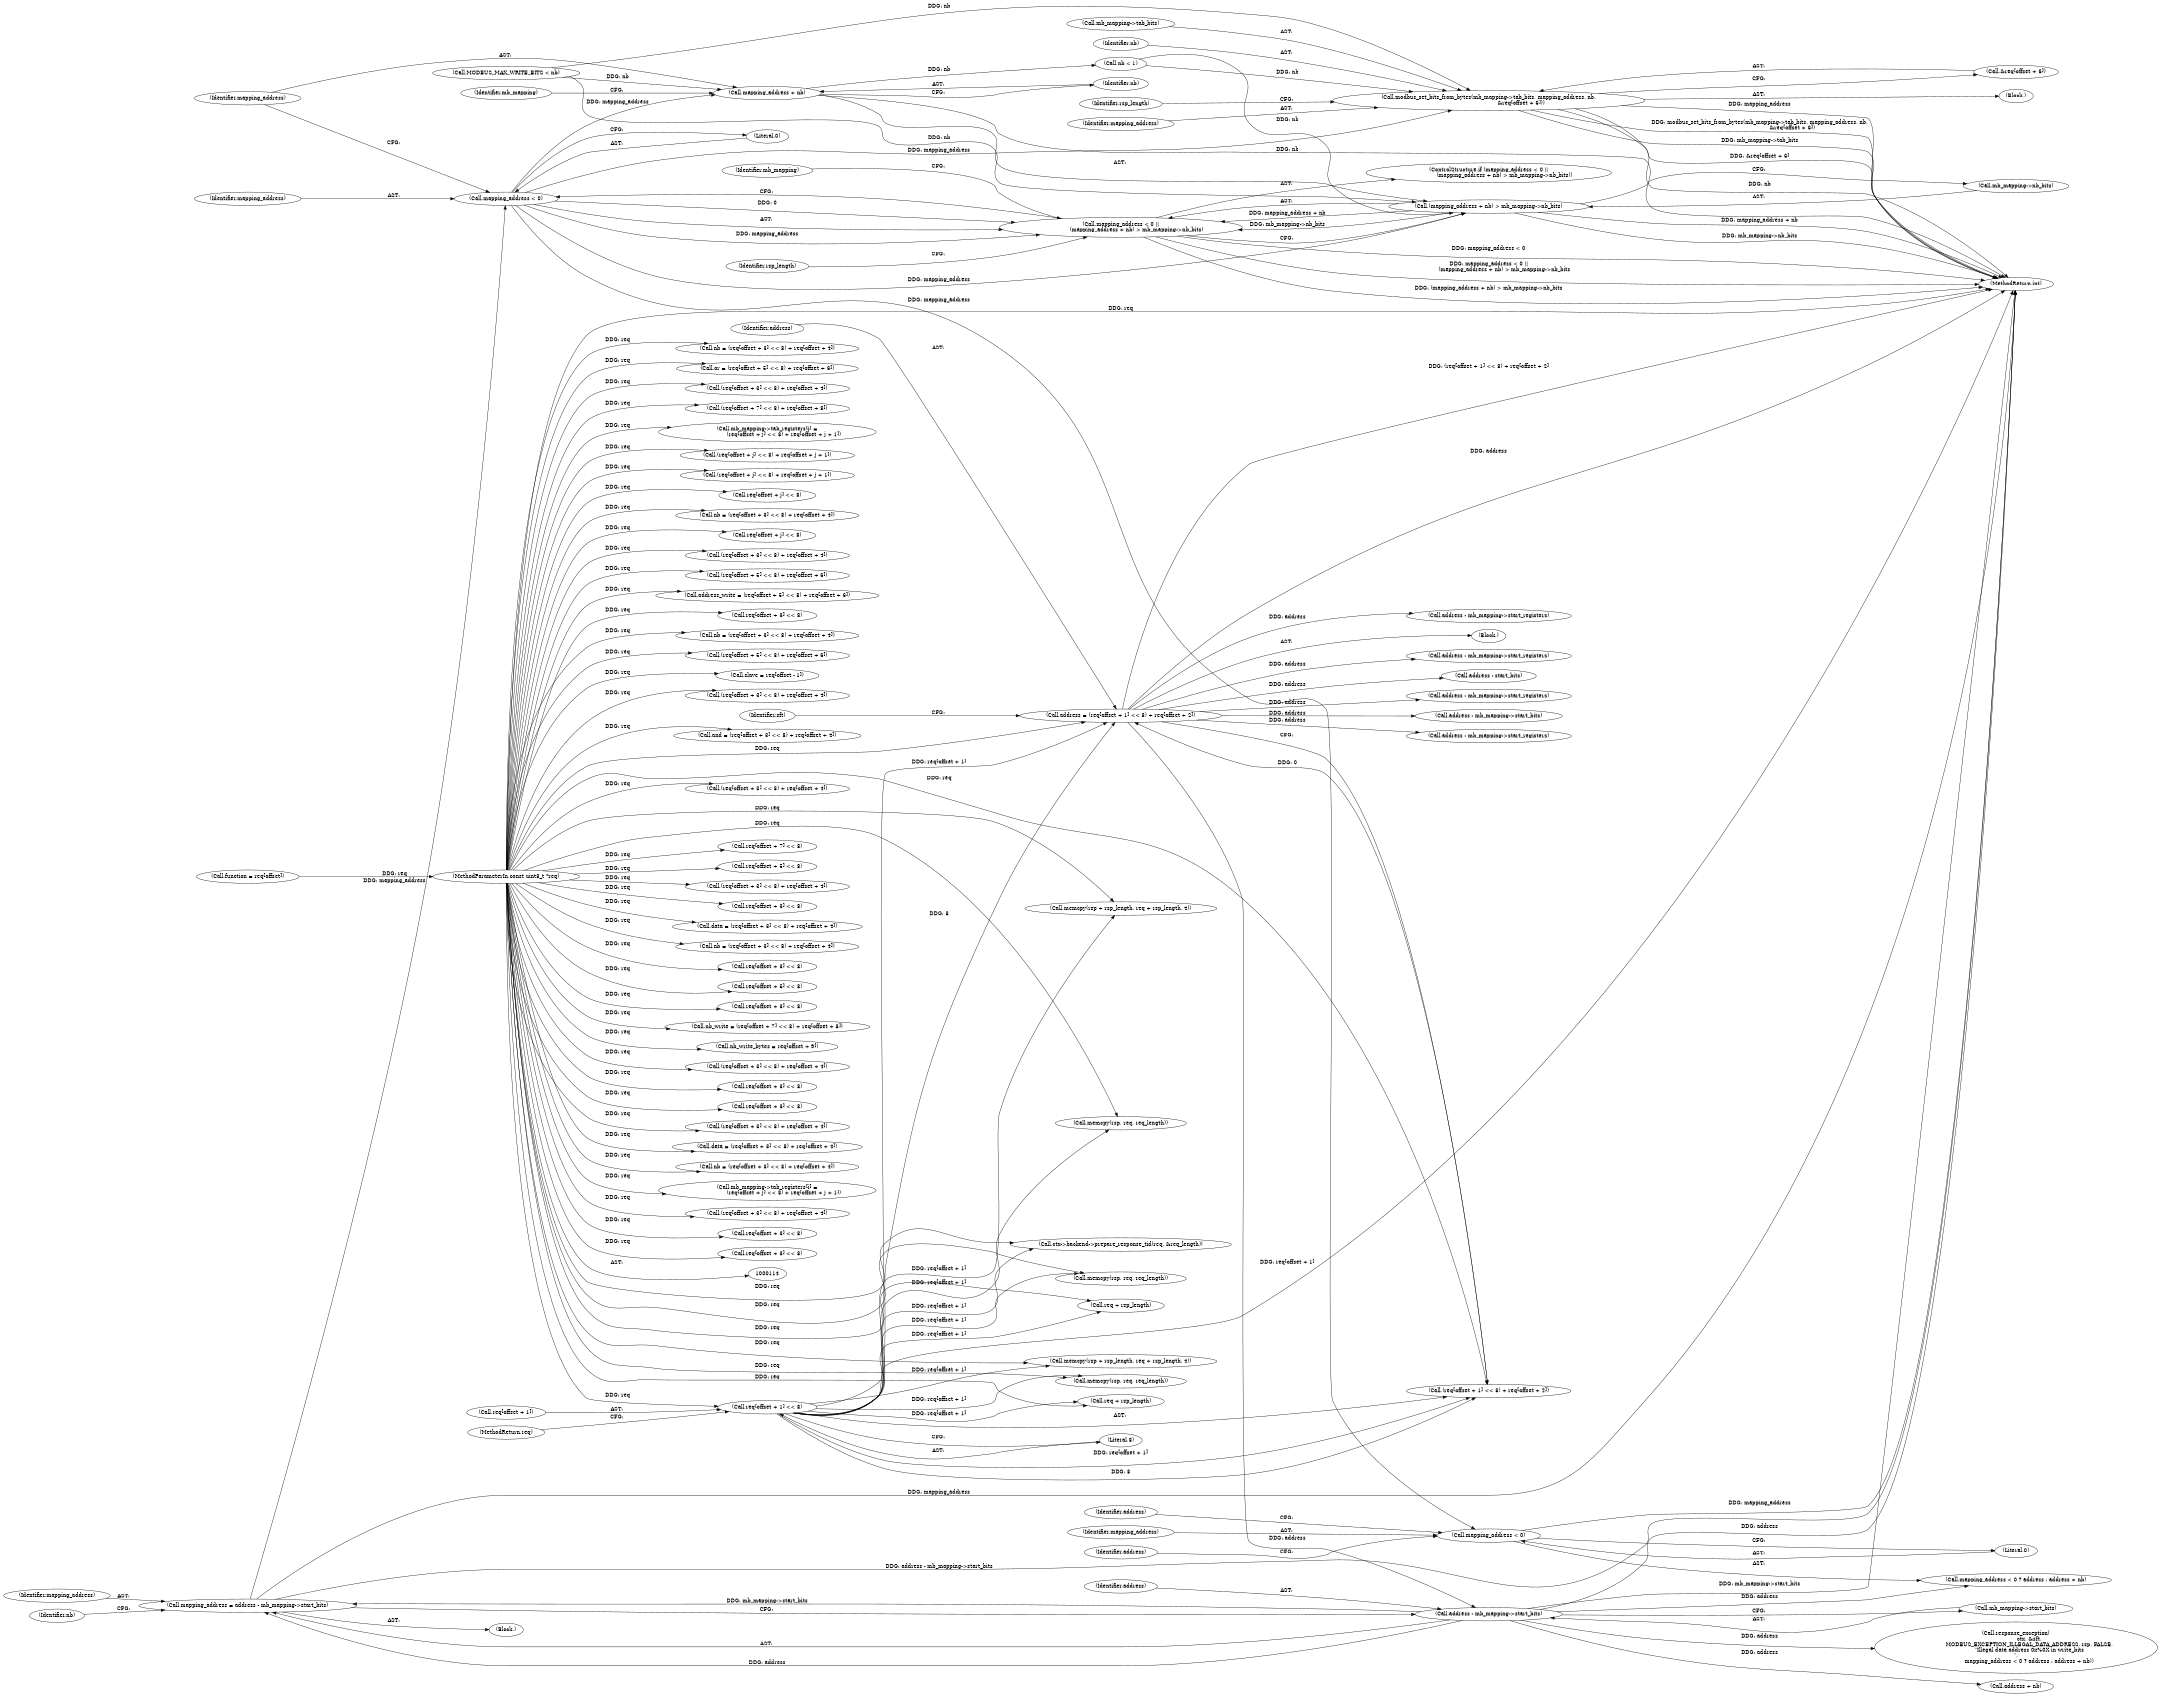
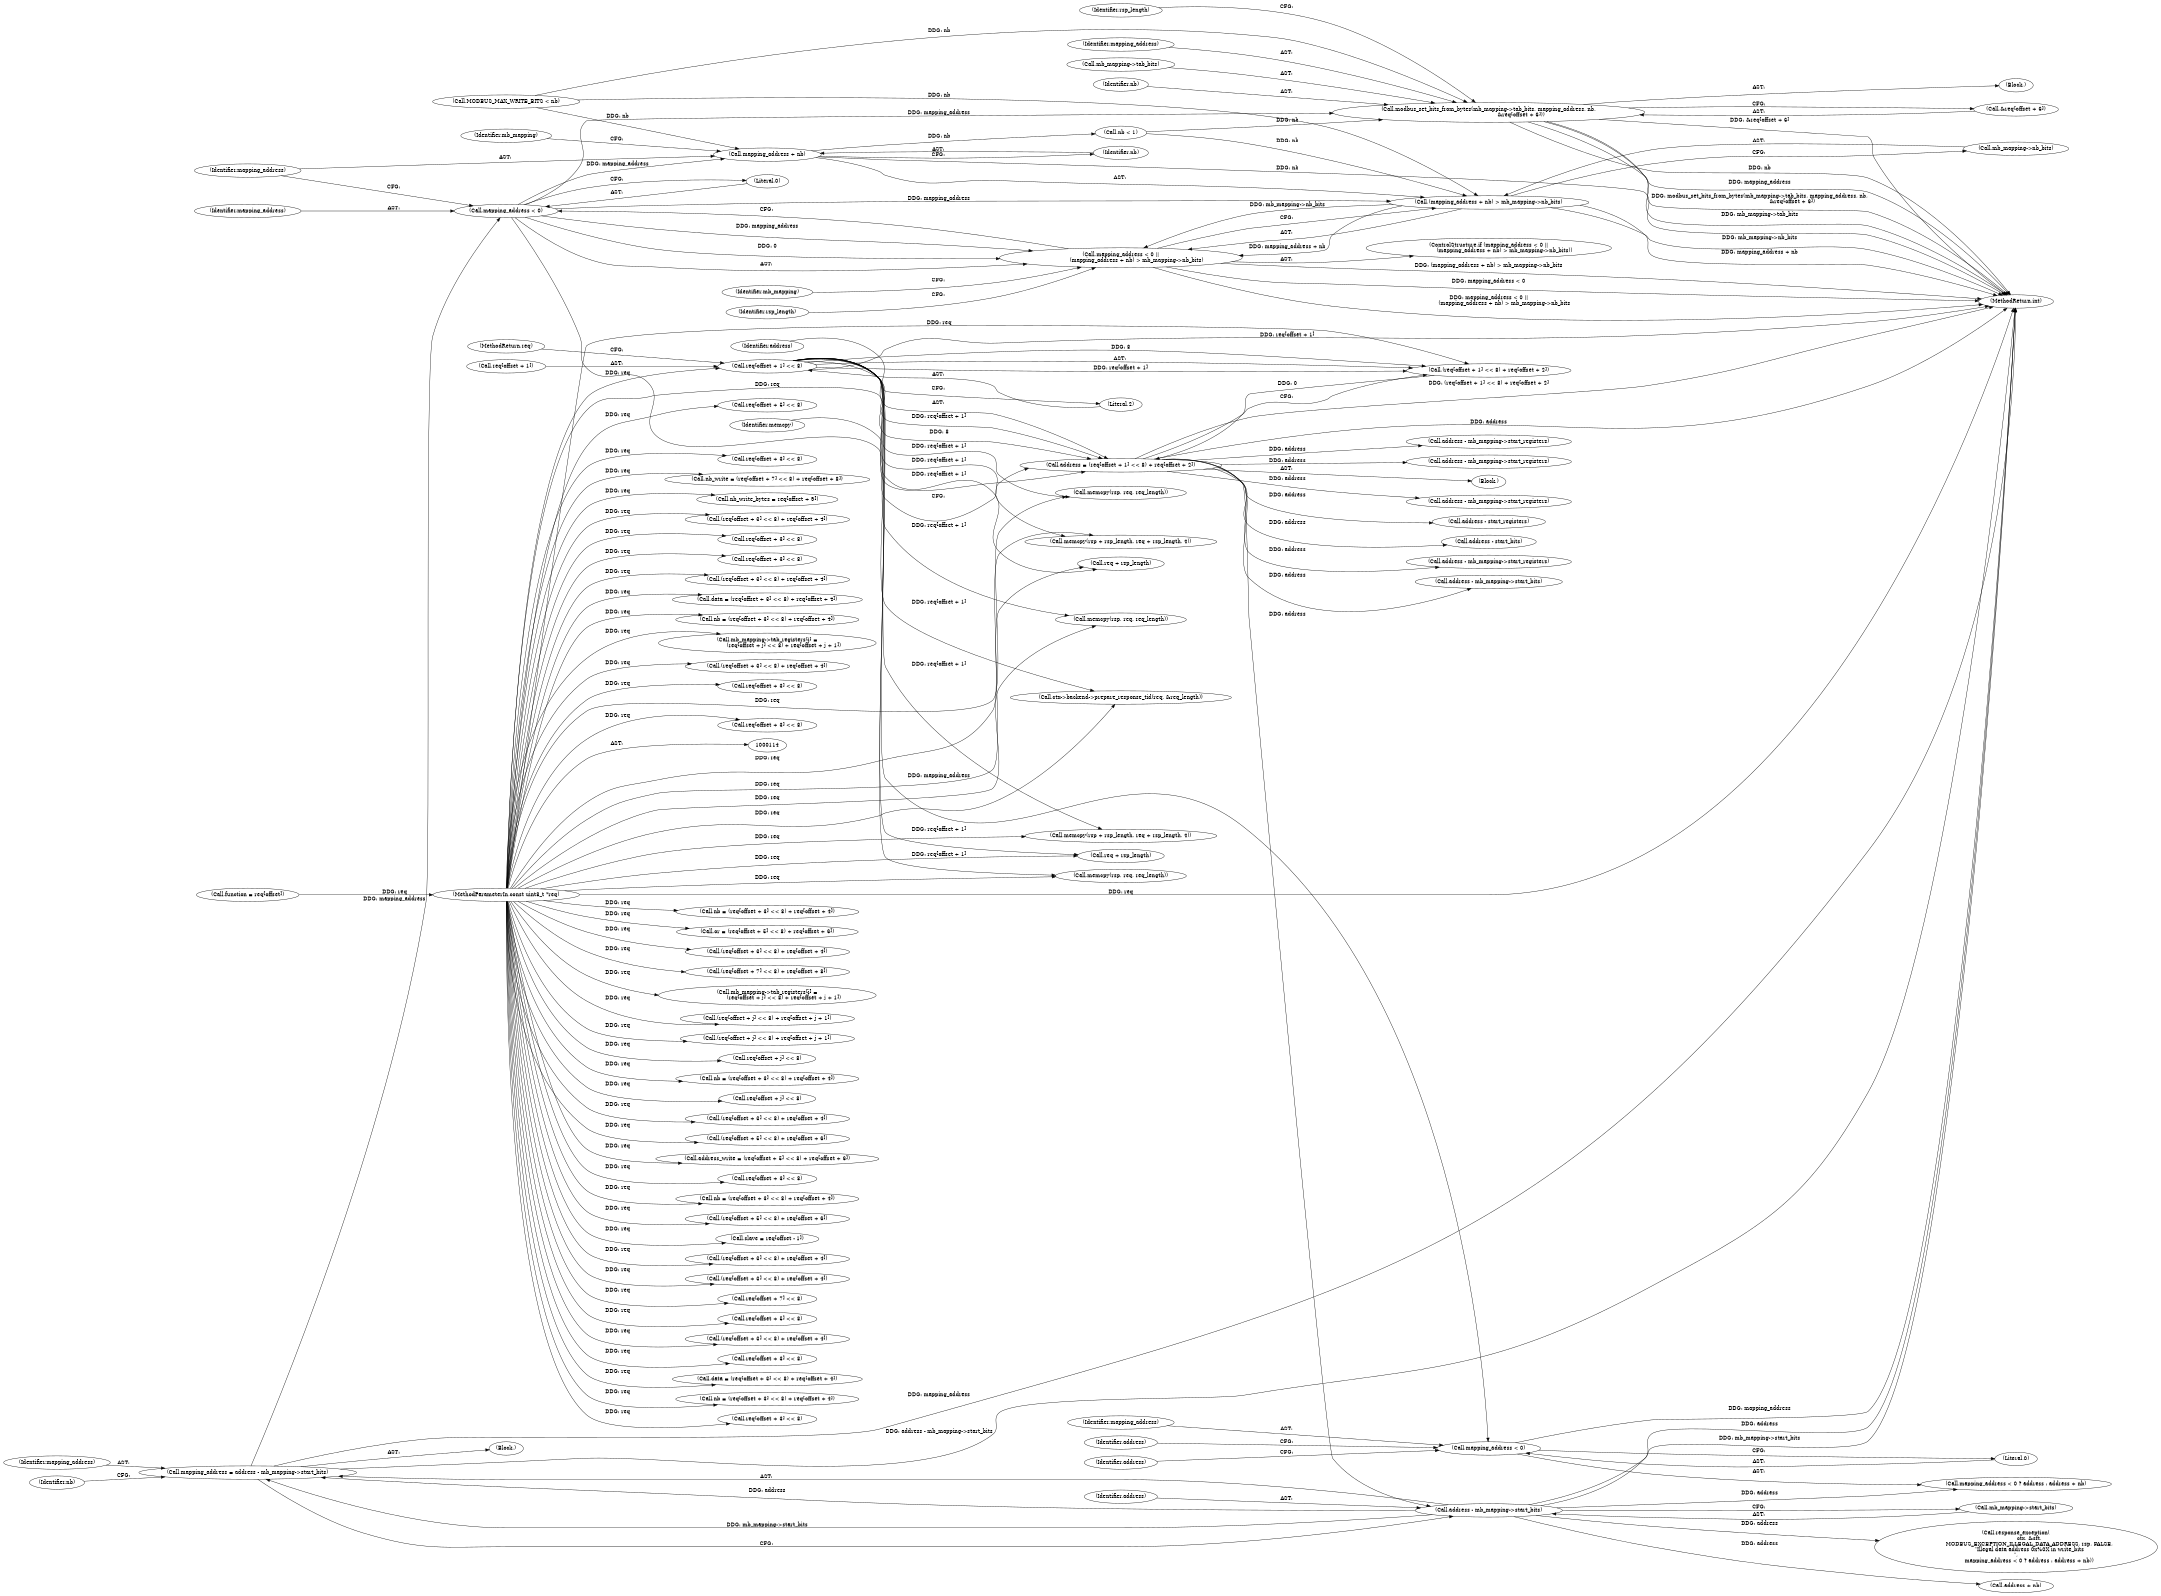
none -> (1489, 522)
(767, 716) -> (767, 425)
(767, 736) -> none
(1121, 1440) -> (1121, 405)
